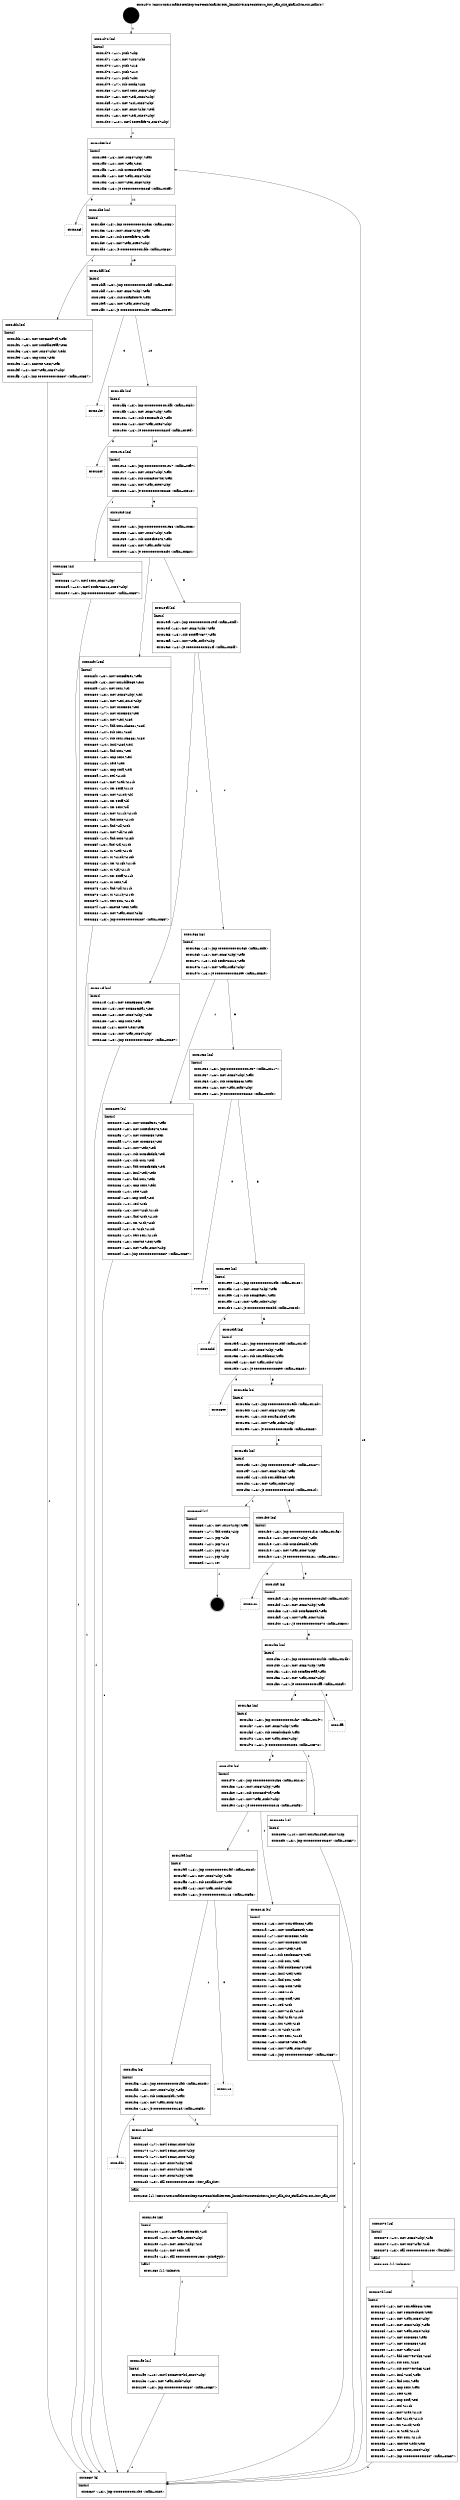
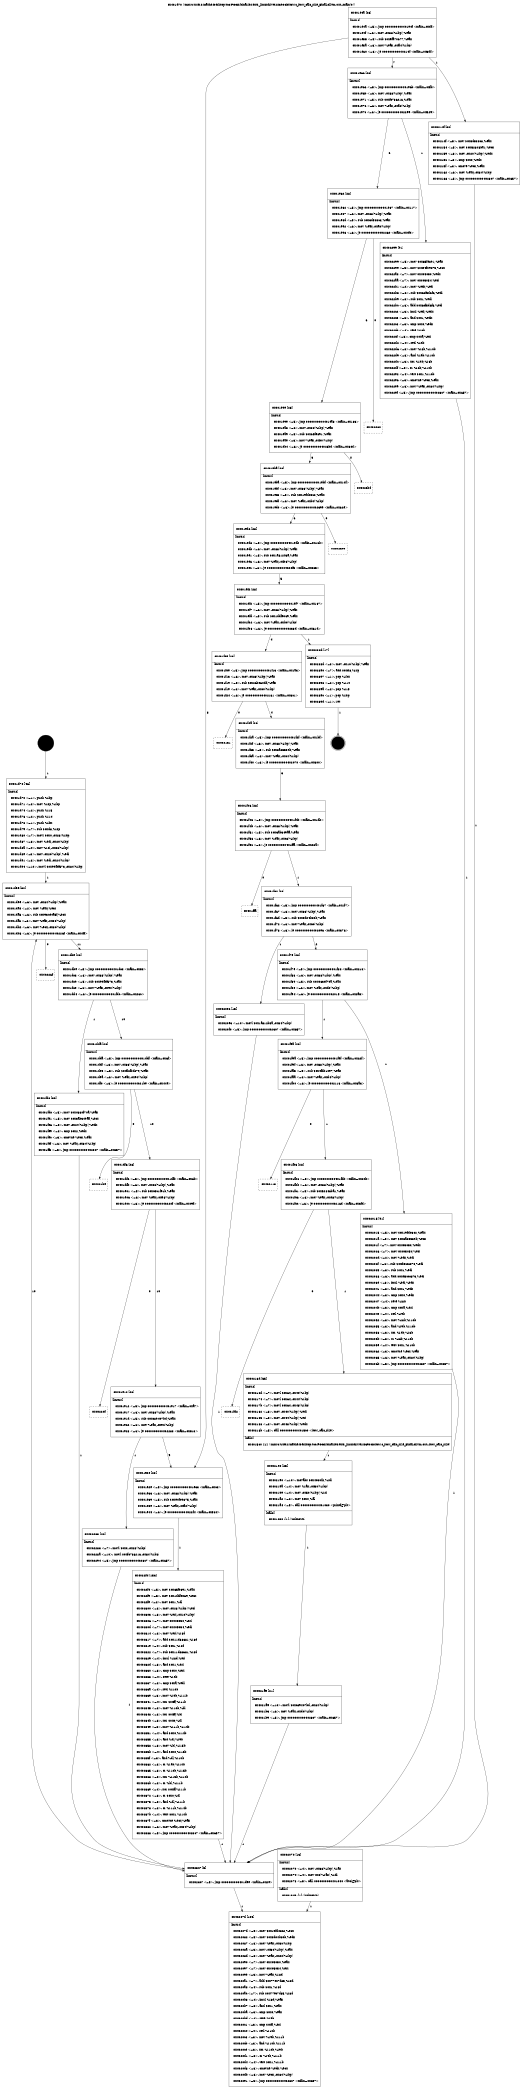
(174, 579) -> (206, 701)
(295, 1695) -> (298, 878)
(272, 2481) -> (238, 1899)
